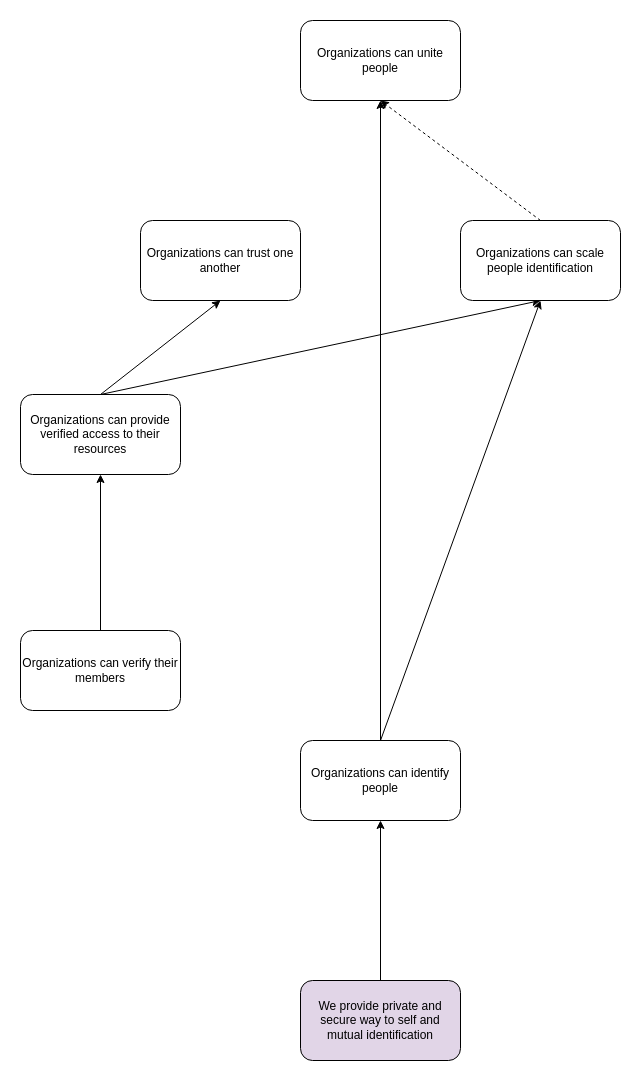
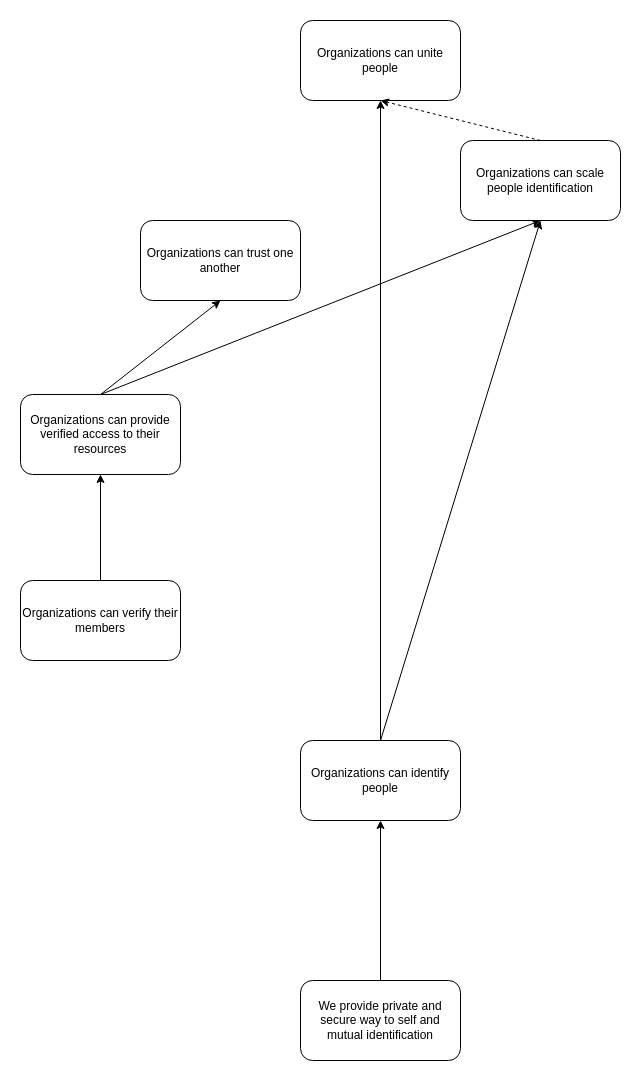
(541, 261) -> (541, 181)
(101, 671) -> (101, 621)
(381, 1021) -> (381, 1021)
